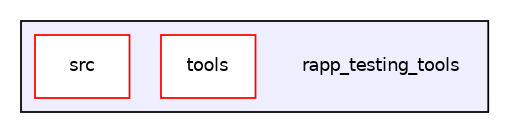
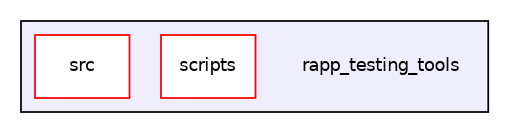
(208, 66) -> (208, 66)
